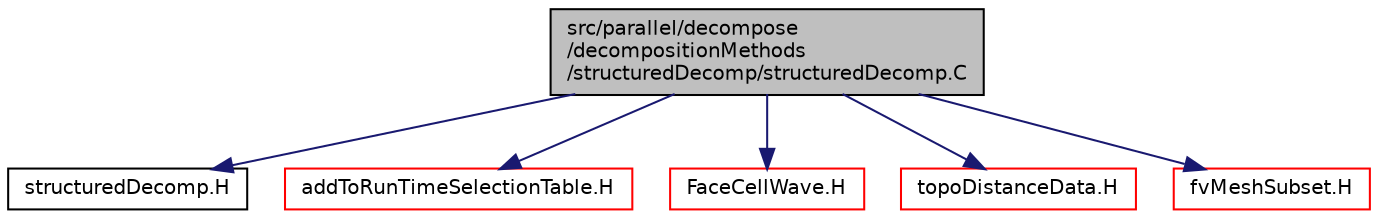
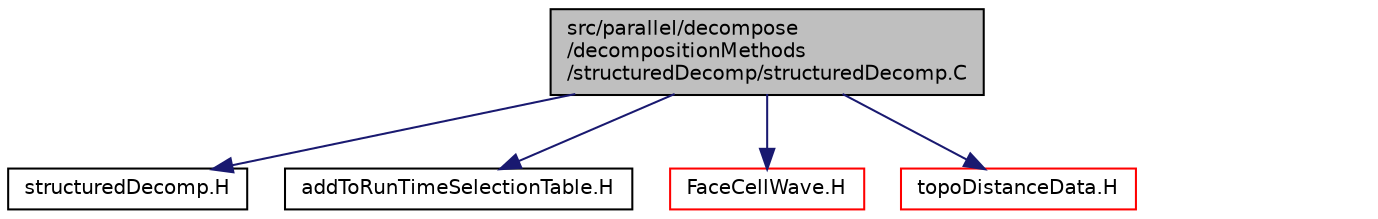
(459, 189) -> (459, 189)
(1272, 189) -> none
